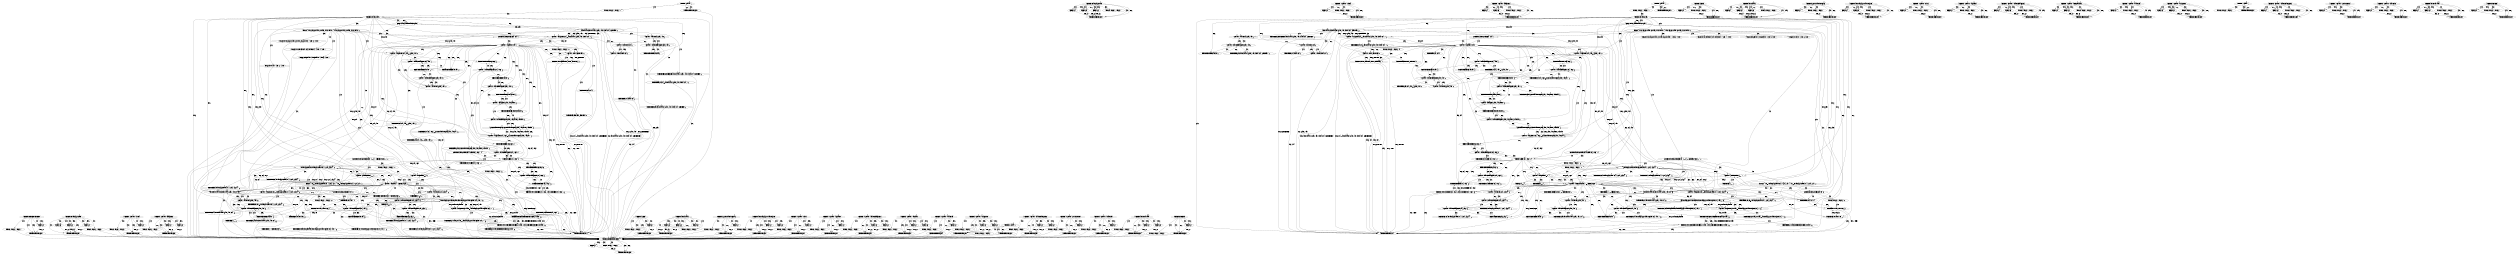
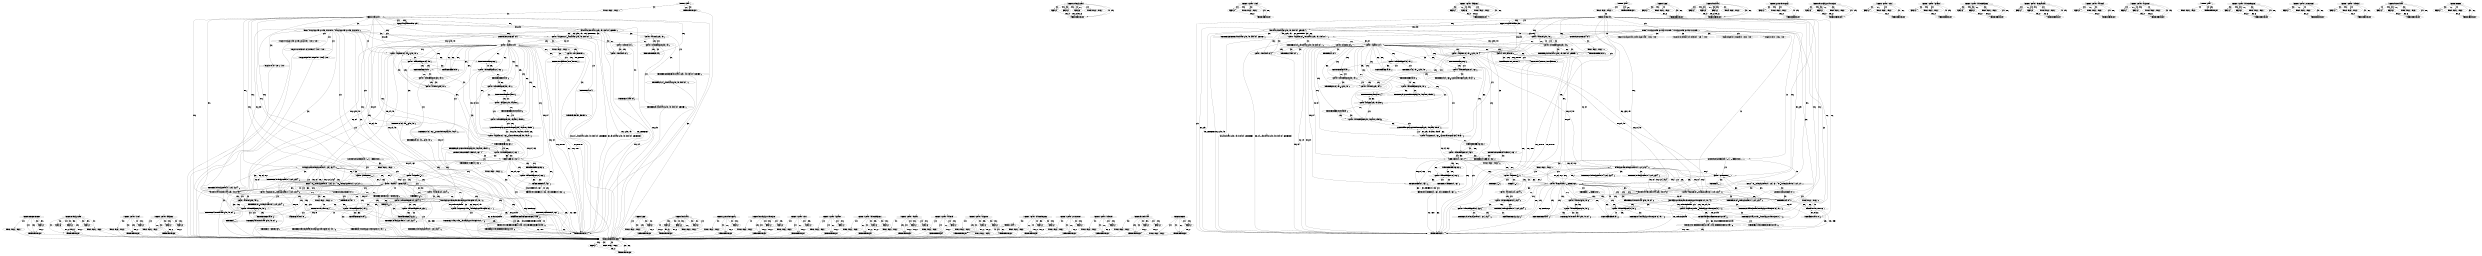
(1558, 192) -> none
(311, 205) -> (311, 205)
